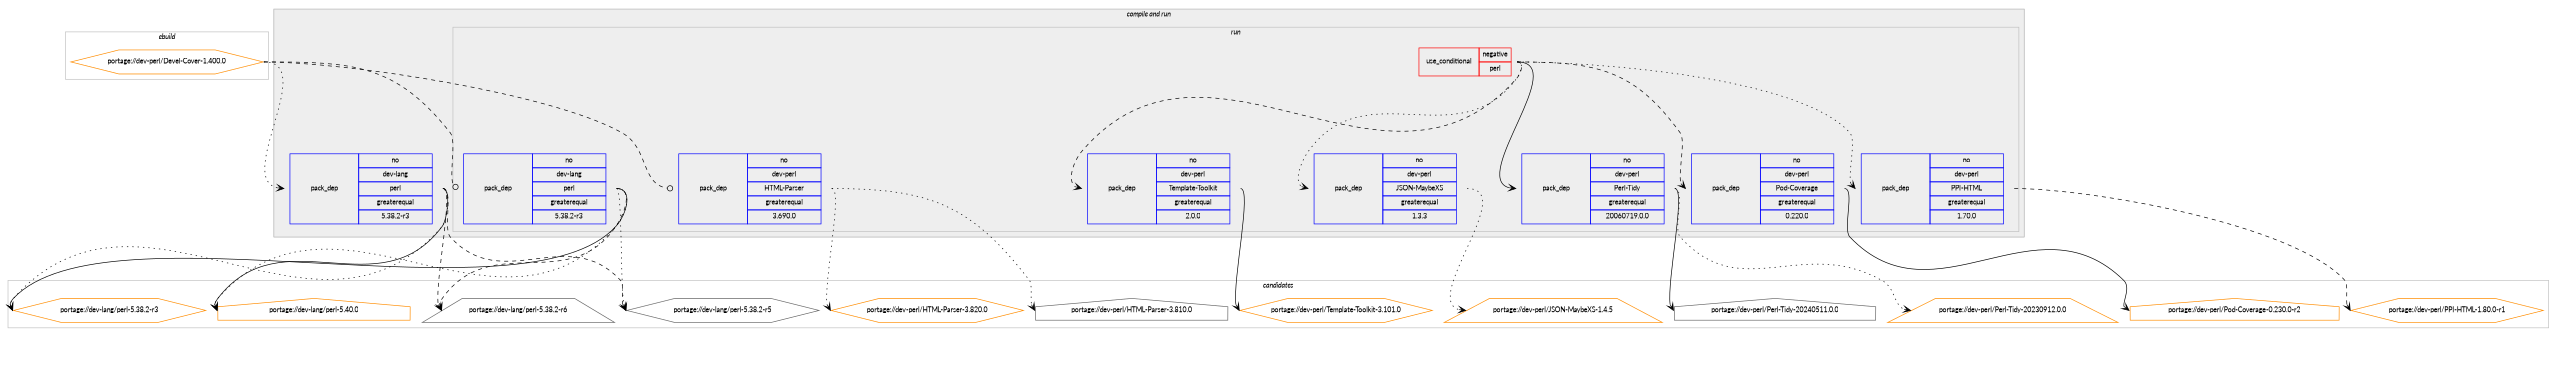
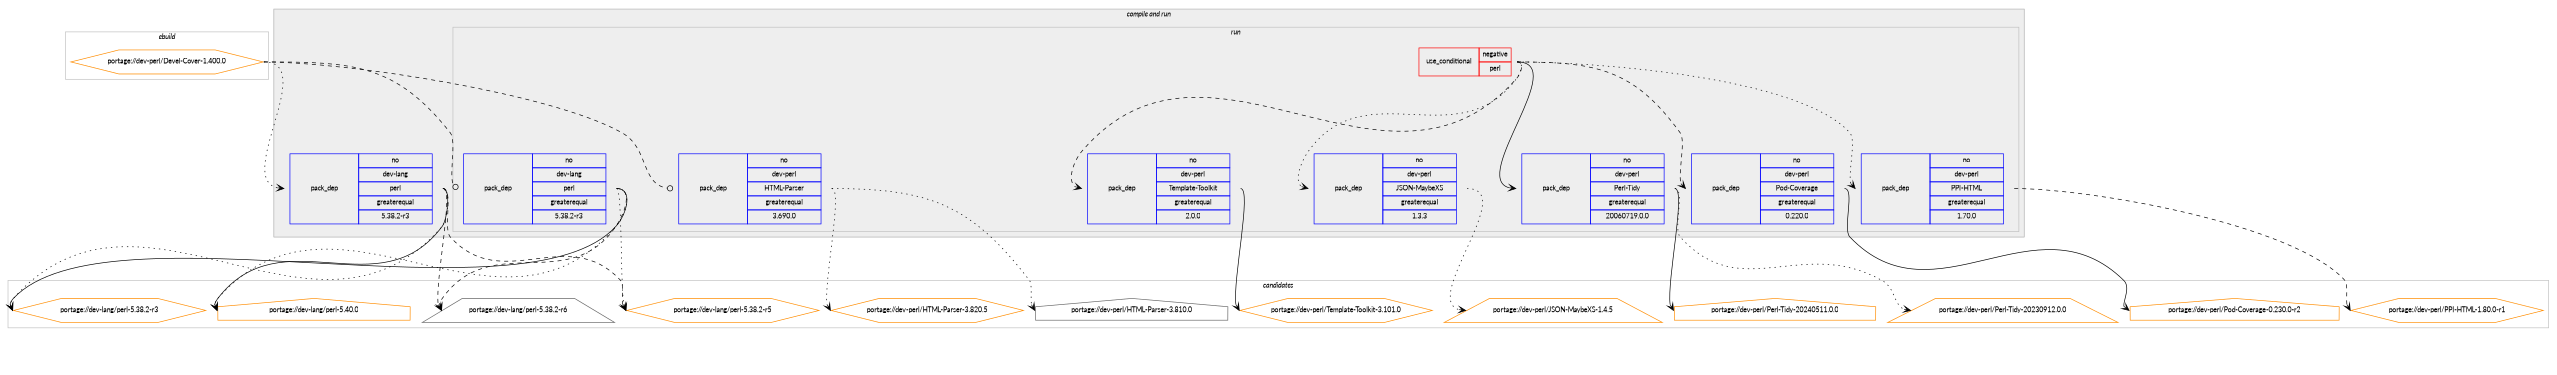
(723, 310) -> (723, 310)
(927, 310) -> (927, 310)
(1775, 310) -> (1775, 310)
